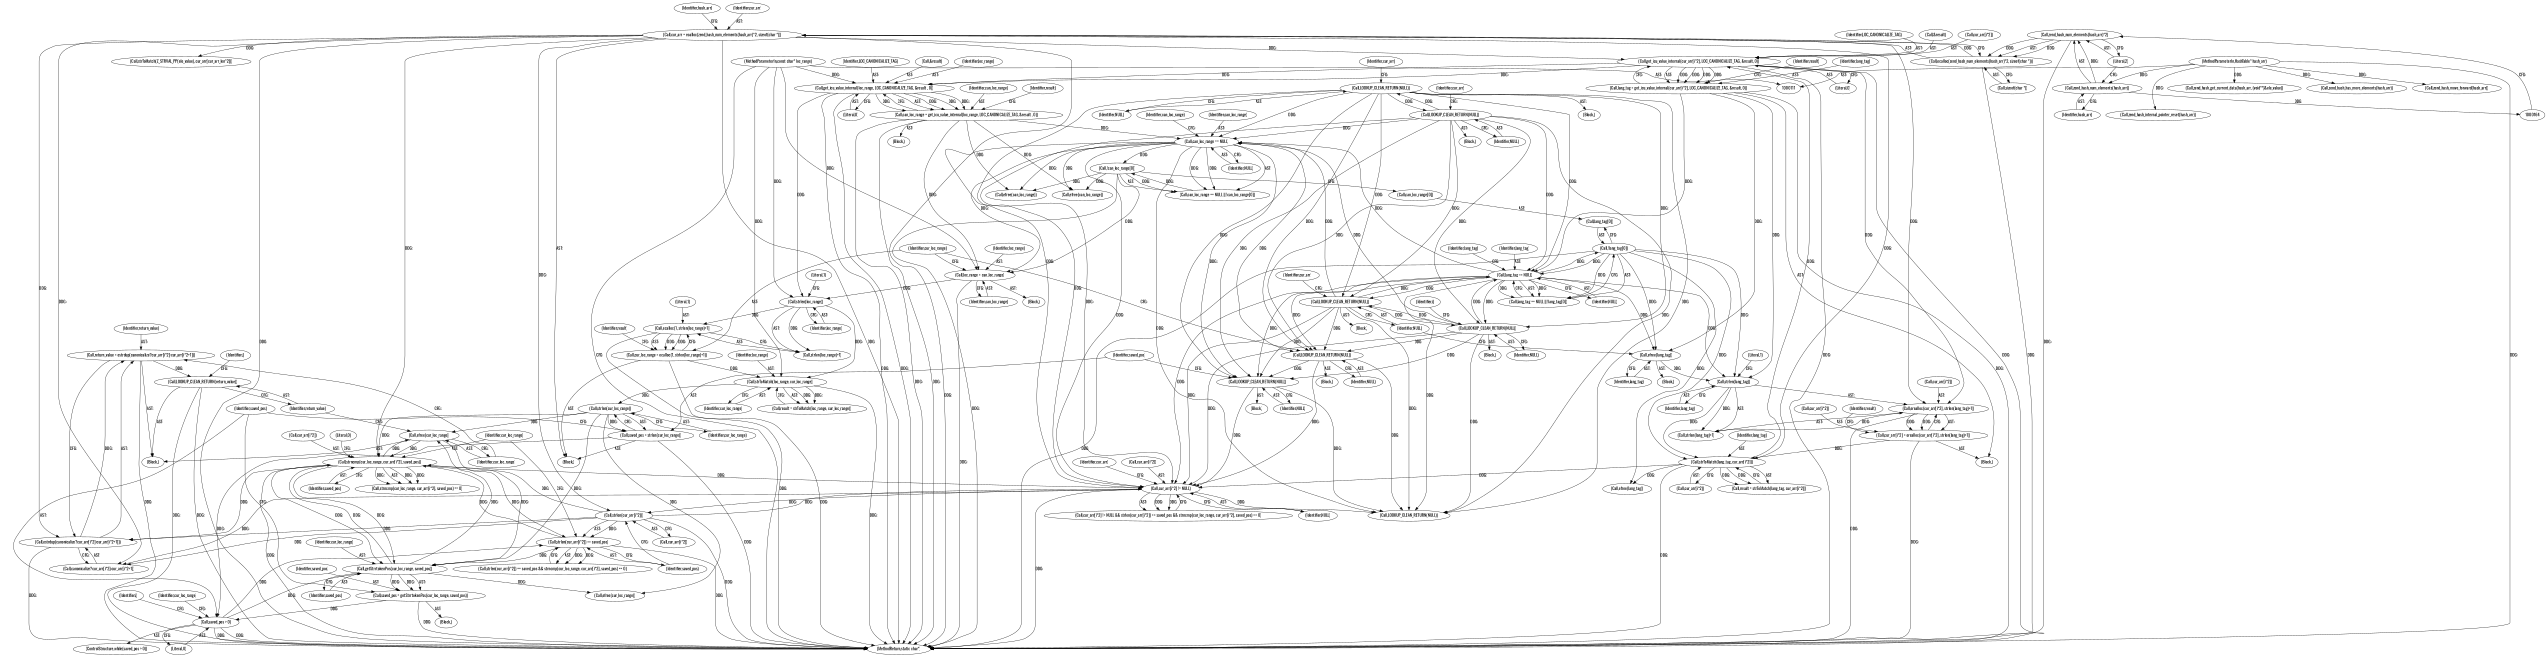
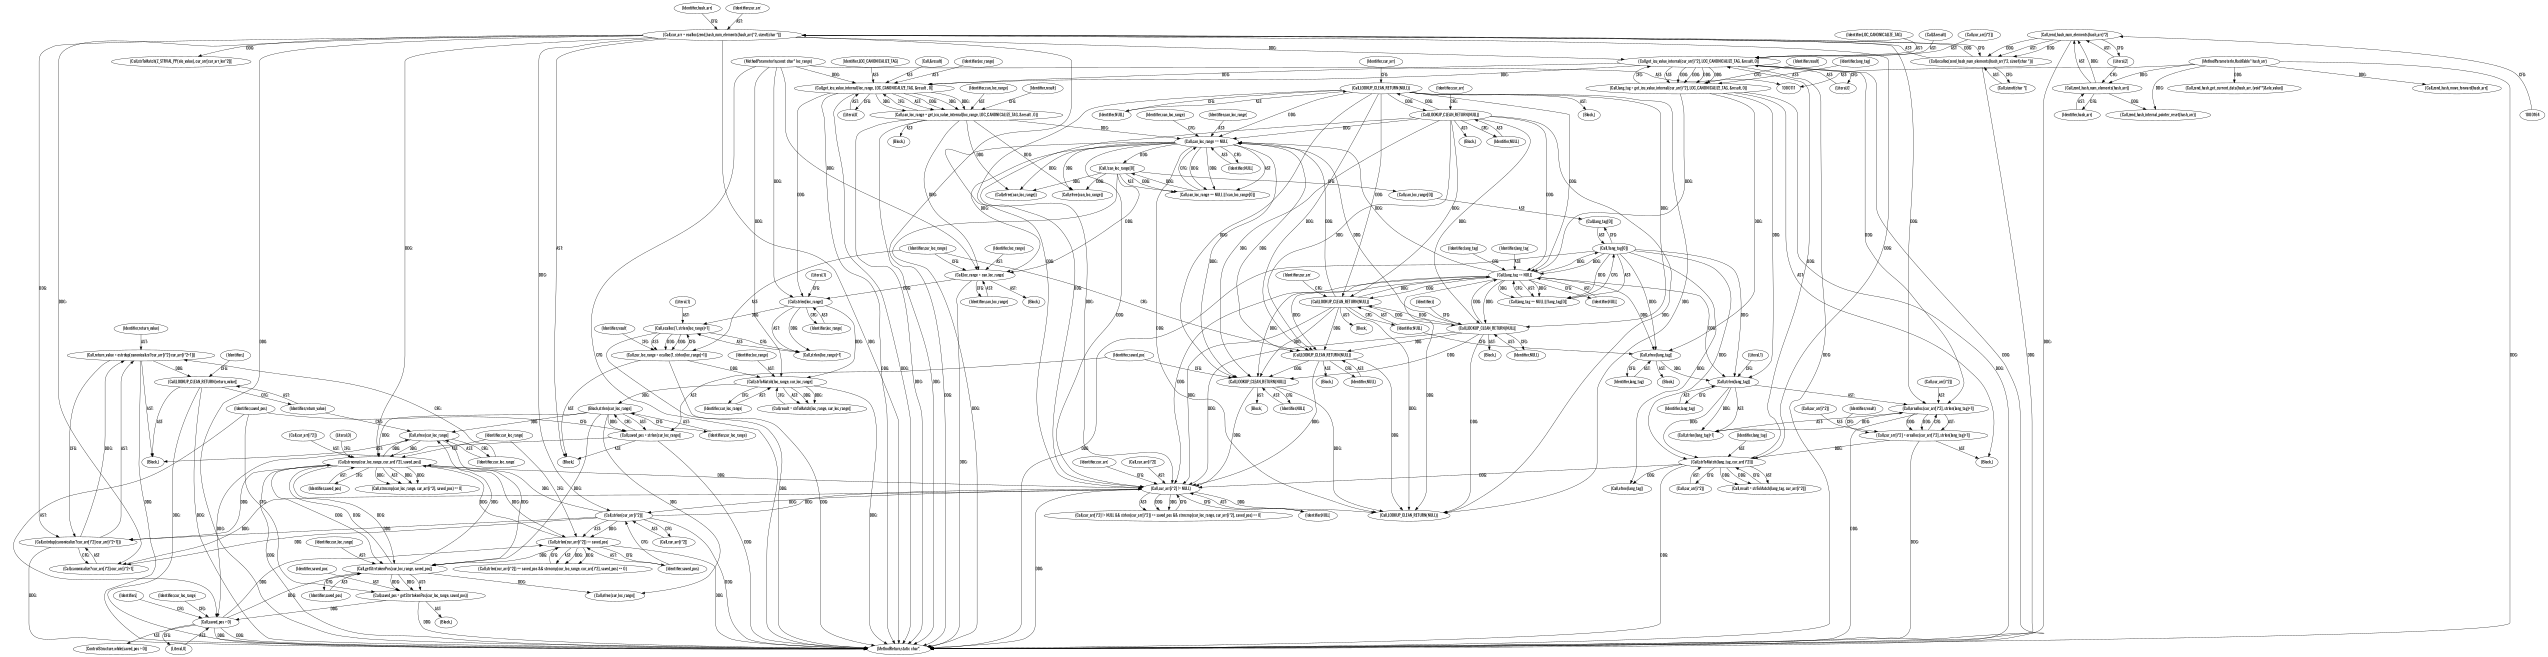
(2357, 88) -> none
(2323, 105) -> (2126, 101)
none -> (1179, 171)
(610, 409) -> (610, 409)
